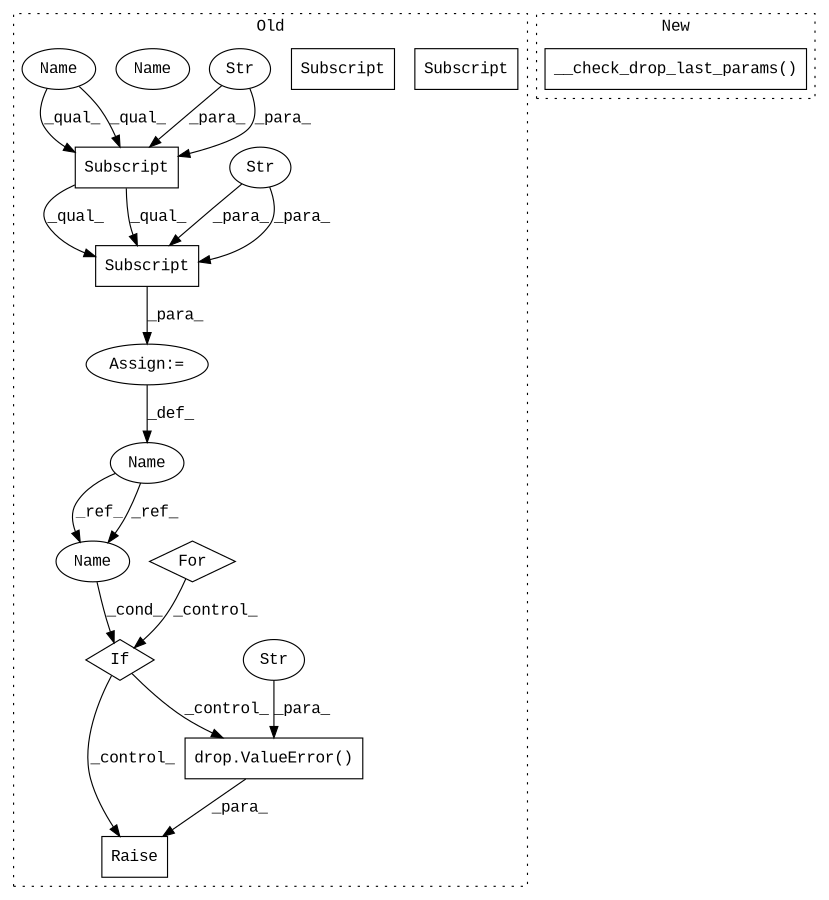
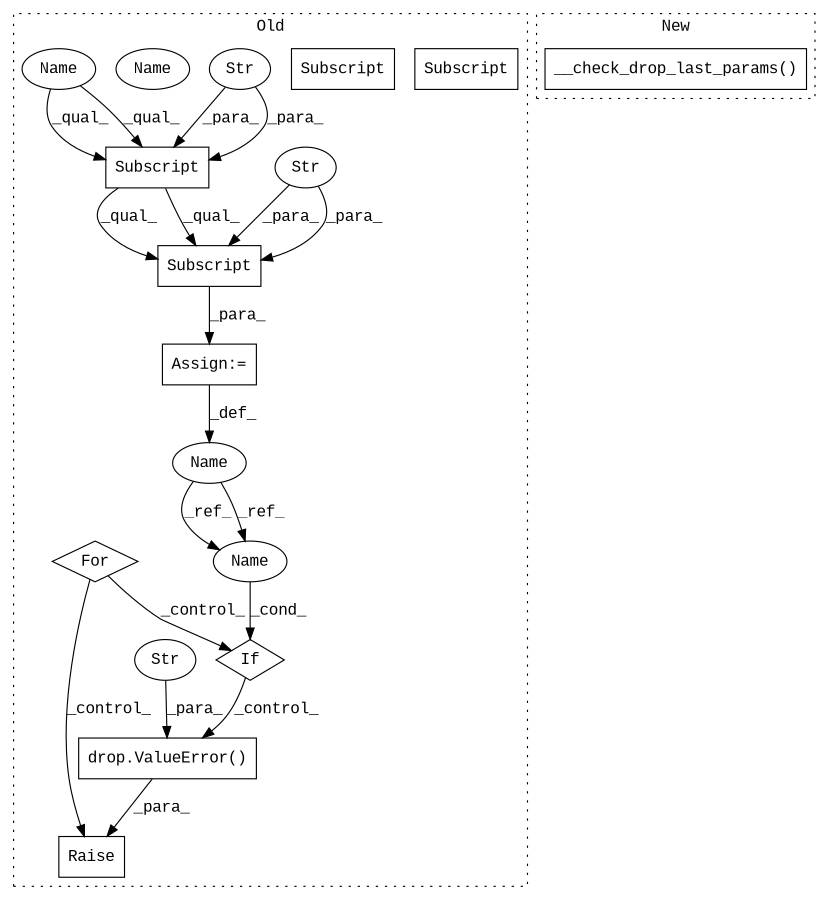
(147, 364) -> (209, 364)
(88, 752) -> (68, 702)
